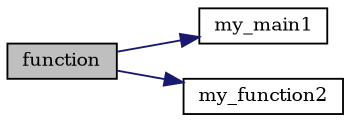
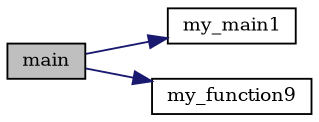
(62, 61) -> (46, 61)
(263, 96) -> (232, 96)
